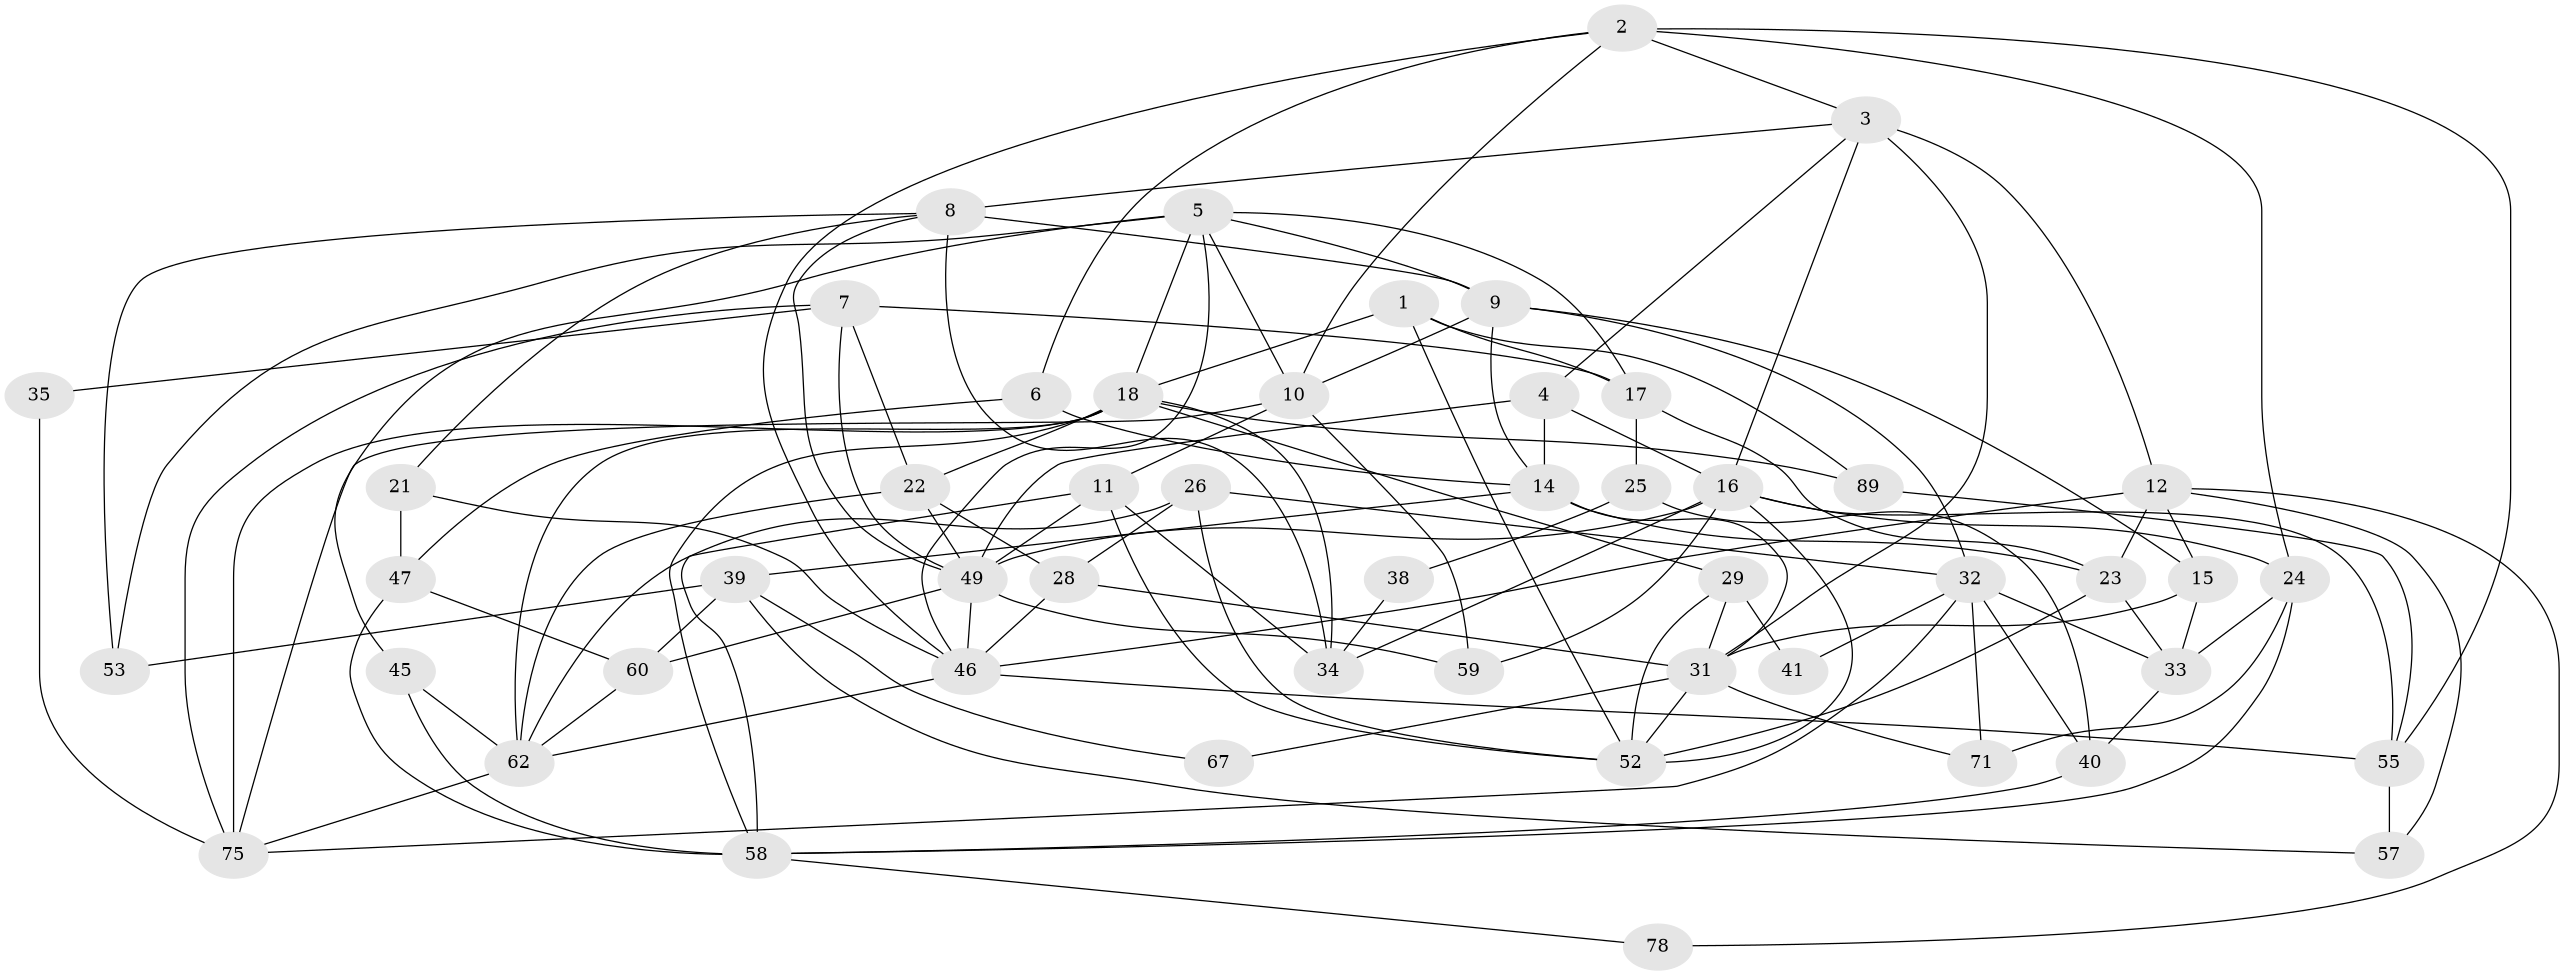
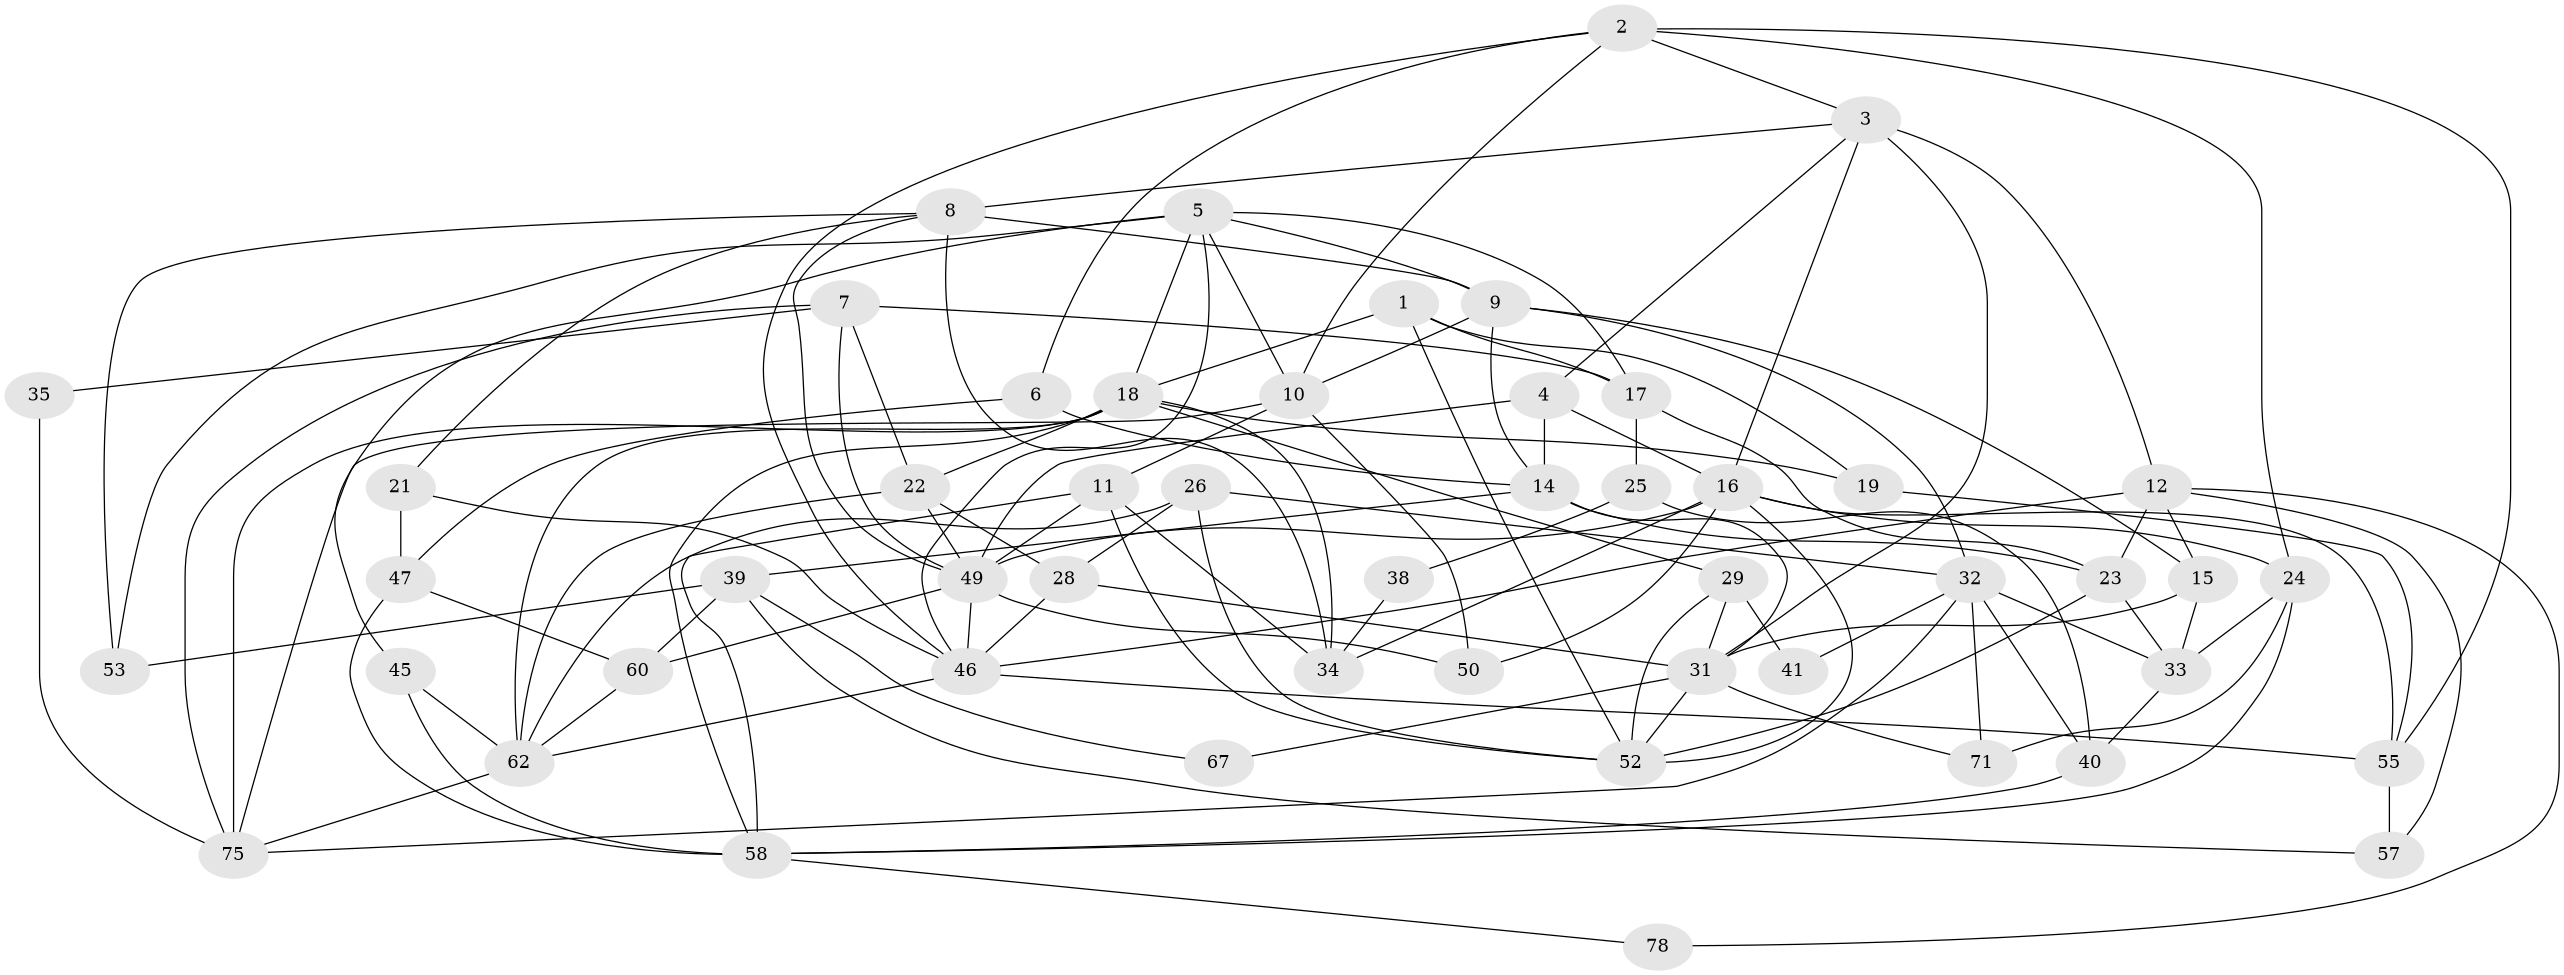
(1869, 488) -> (1869, 488)
(1469, 671) -> (1469, 671)
